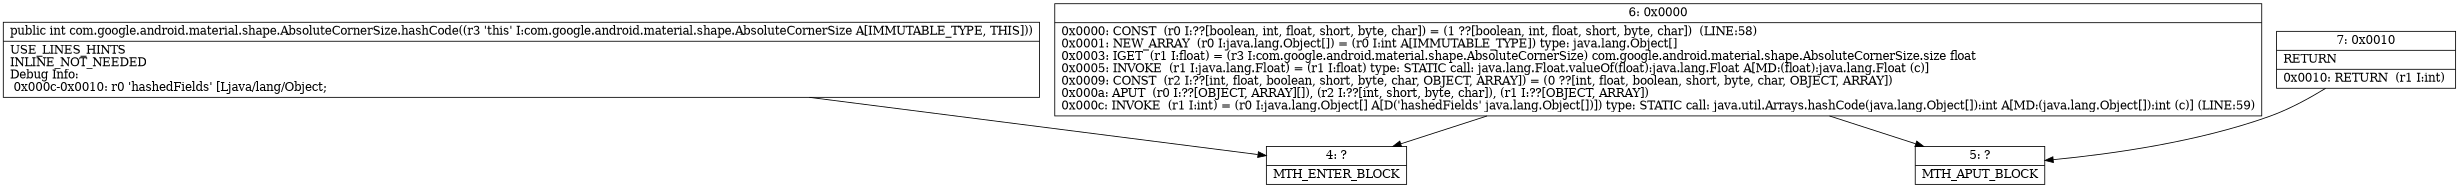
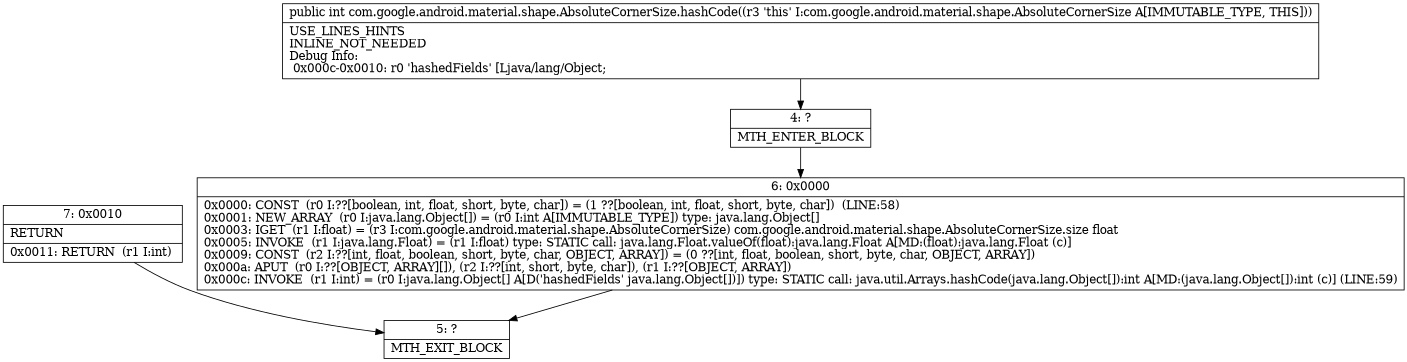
(2366, 78) -> (93, 252)
(1444, 130) -> (801, 158)
(1980, 174) -> (447, 349)
